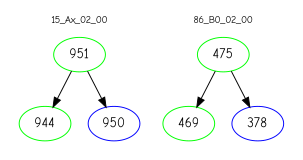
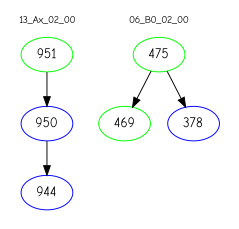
(80, 21) -> (47, 21)
(223, 21) -> (159, 21)
(65, 85) -> (47, 153)
(45, 124) -> (47, 193)
